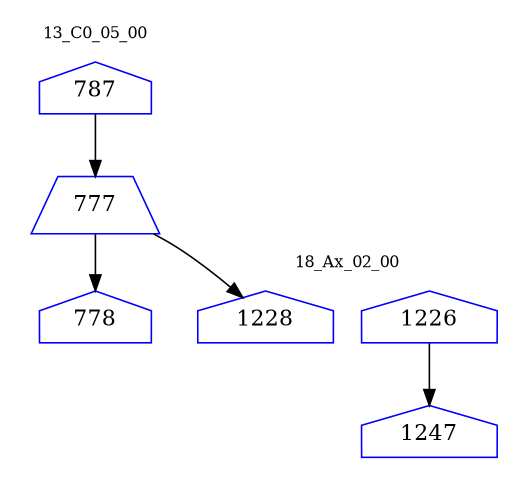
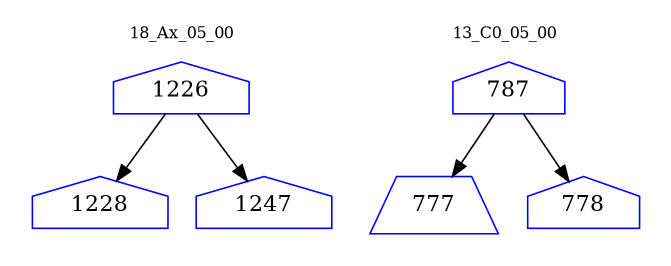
(95, 255) -> (542, 141)
(195, 260) -> (146, 141)
(347, 263) -> (182, 34)
